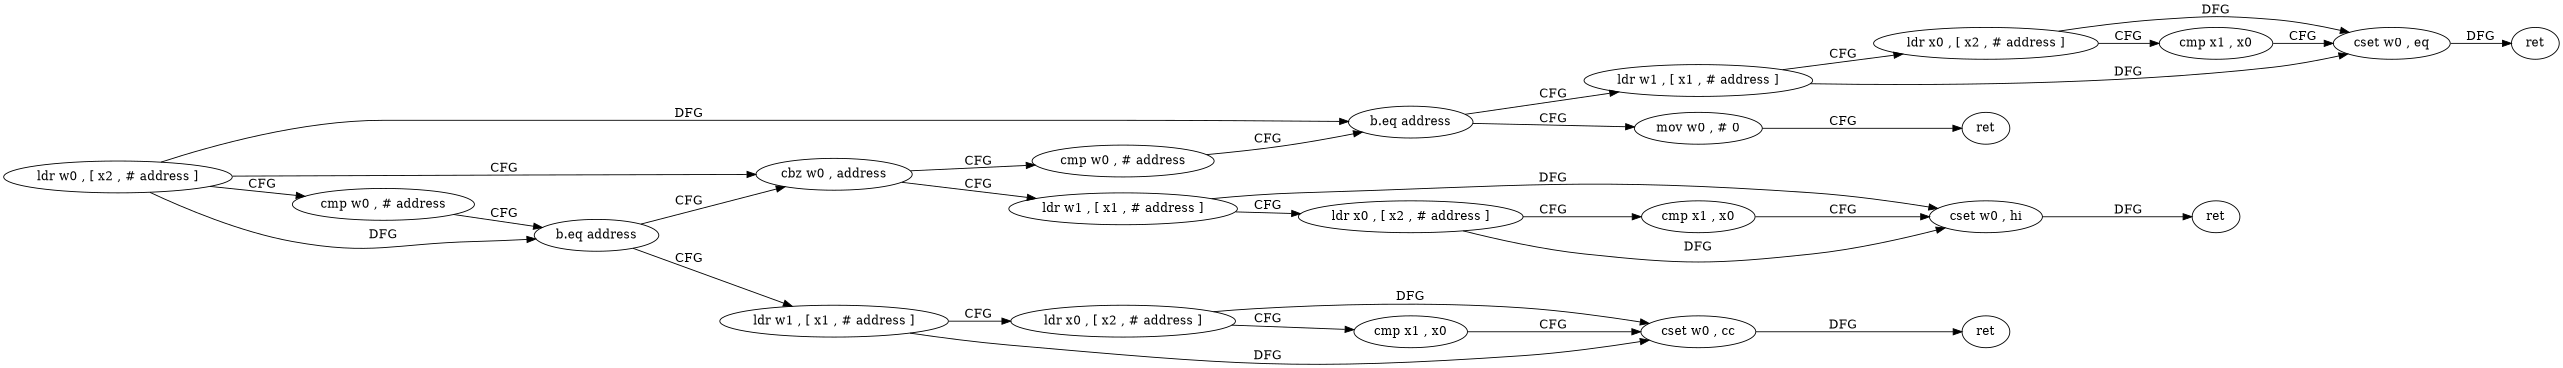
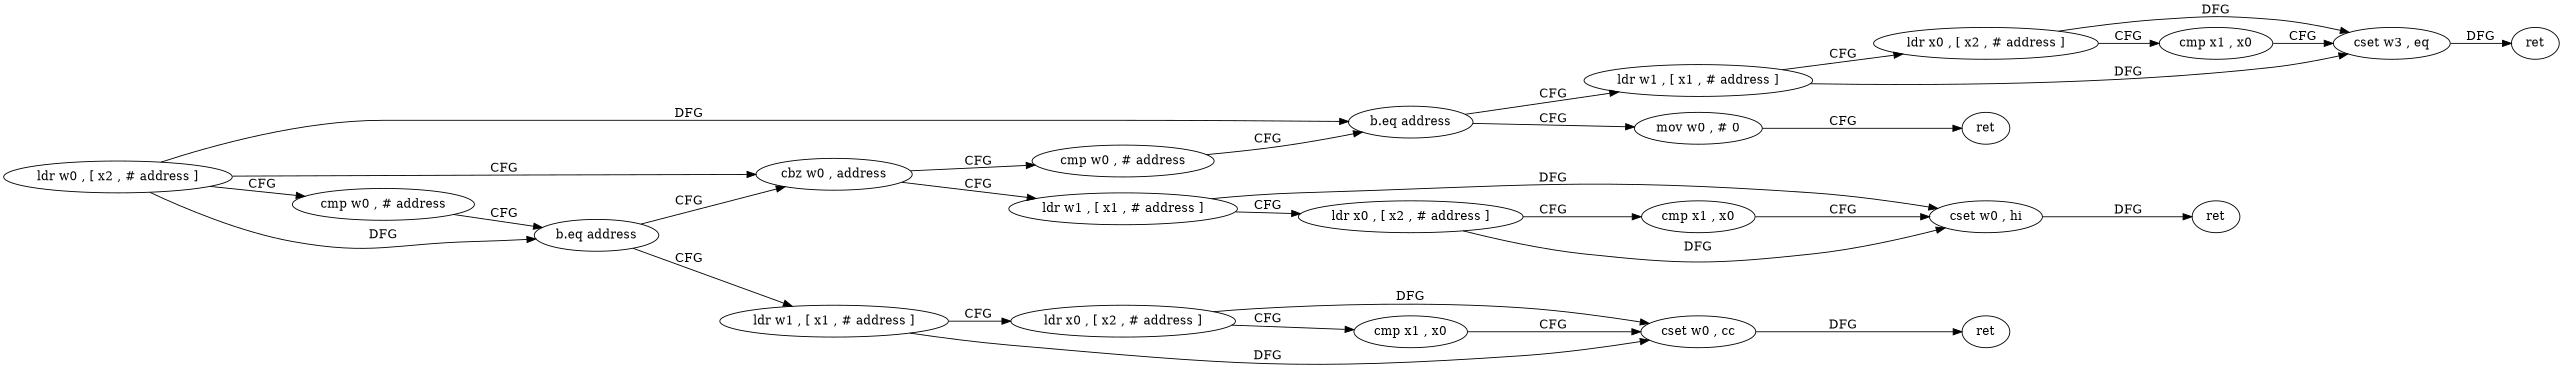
(2392, 43) -> (2392, 43)
